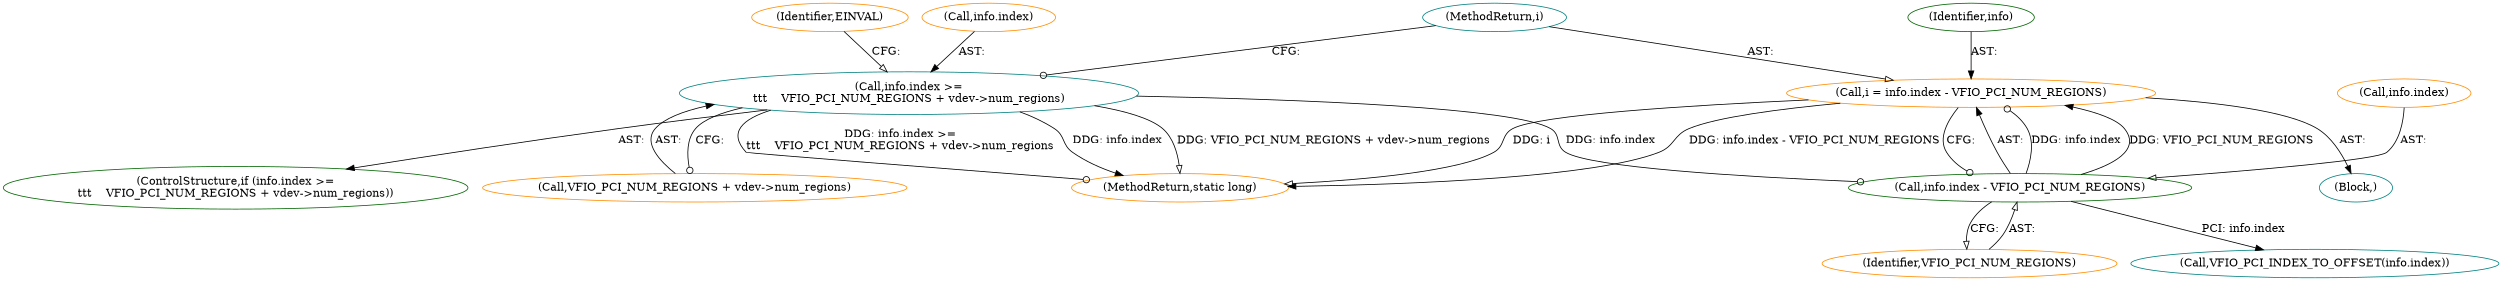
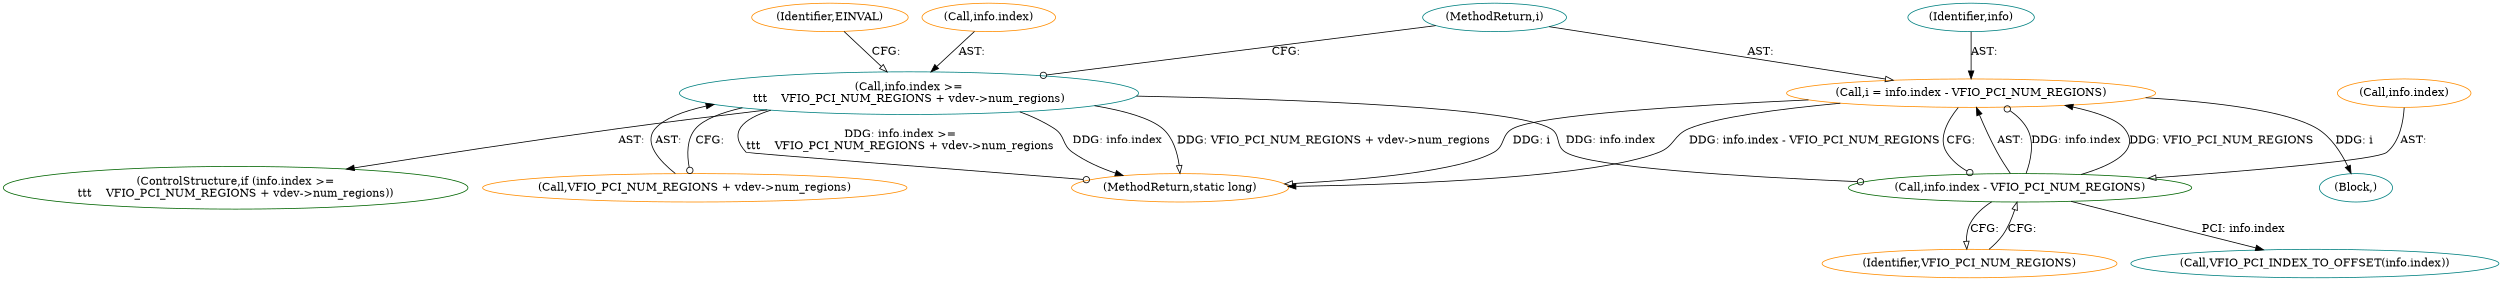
(1971, 17) -> (1971, 17)
(2354, 140) -> (2354, 140)
(2024, 229) -> (2024, 229)
